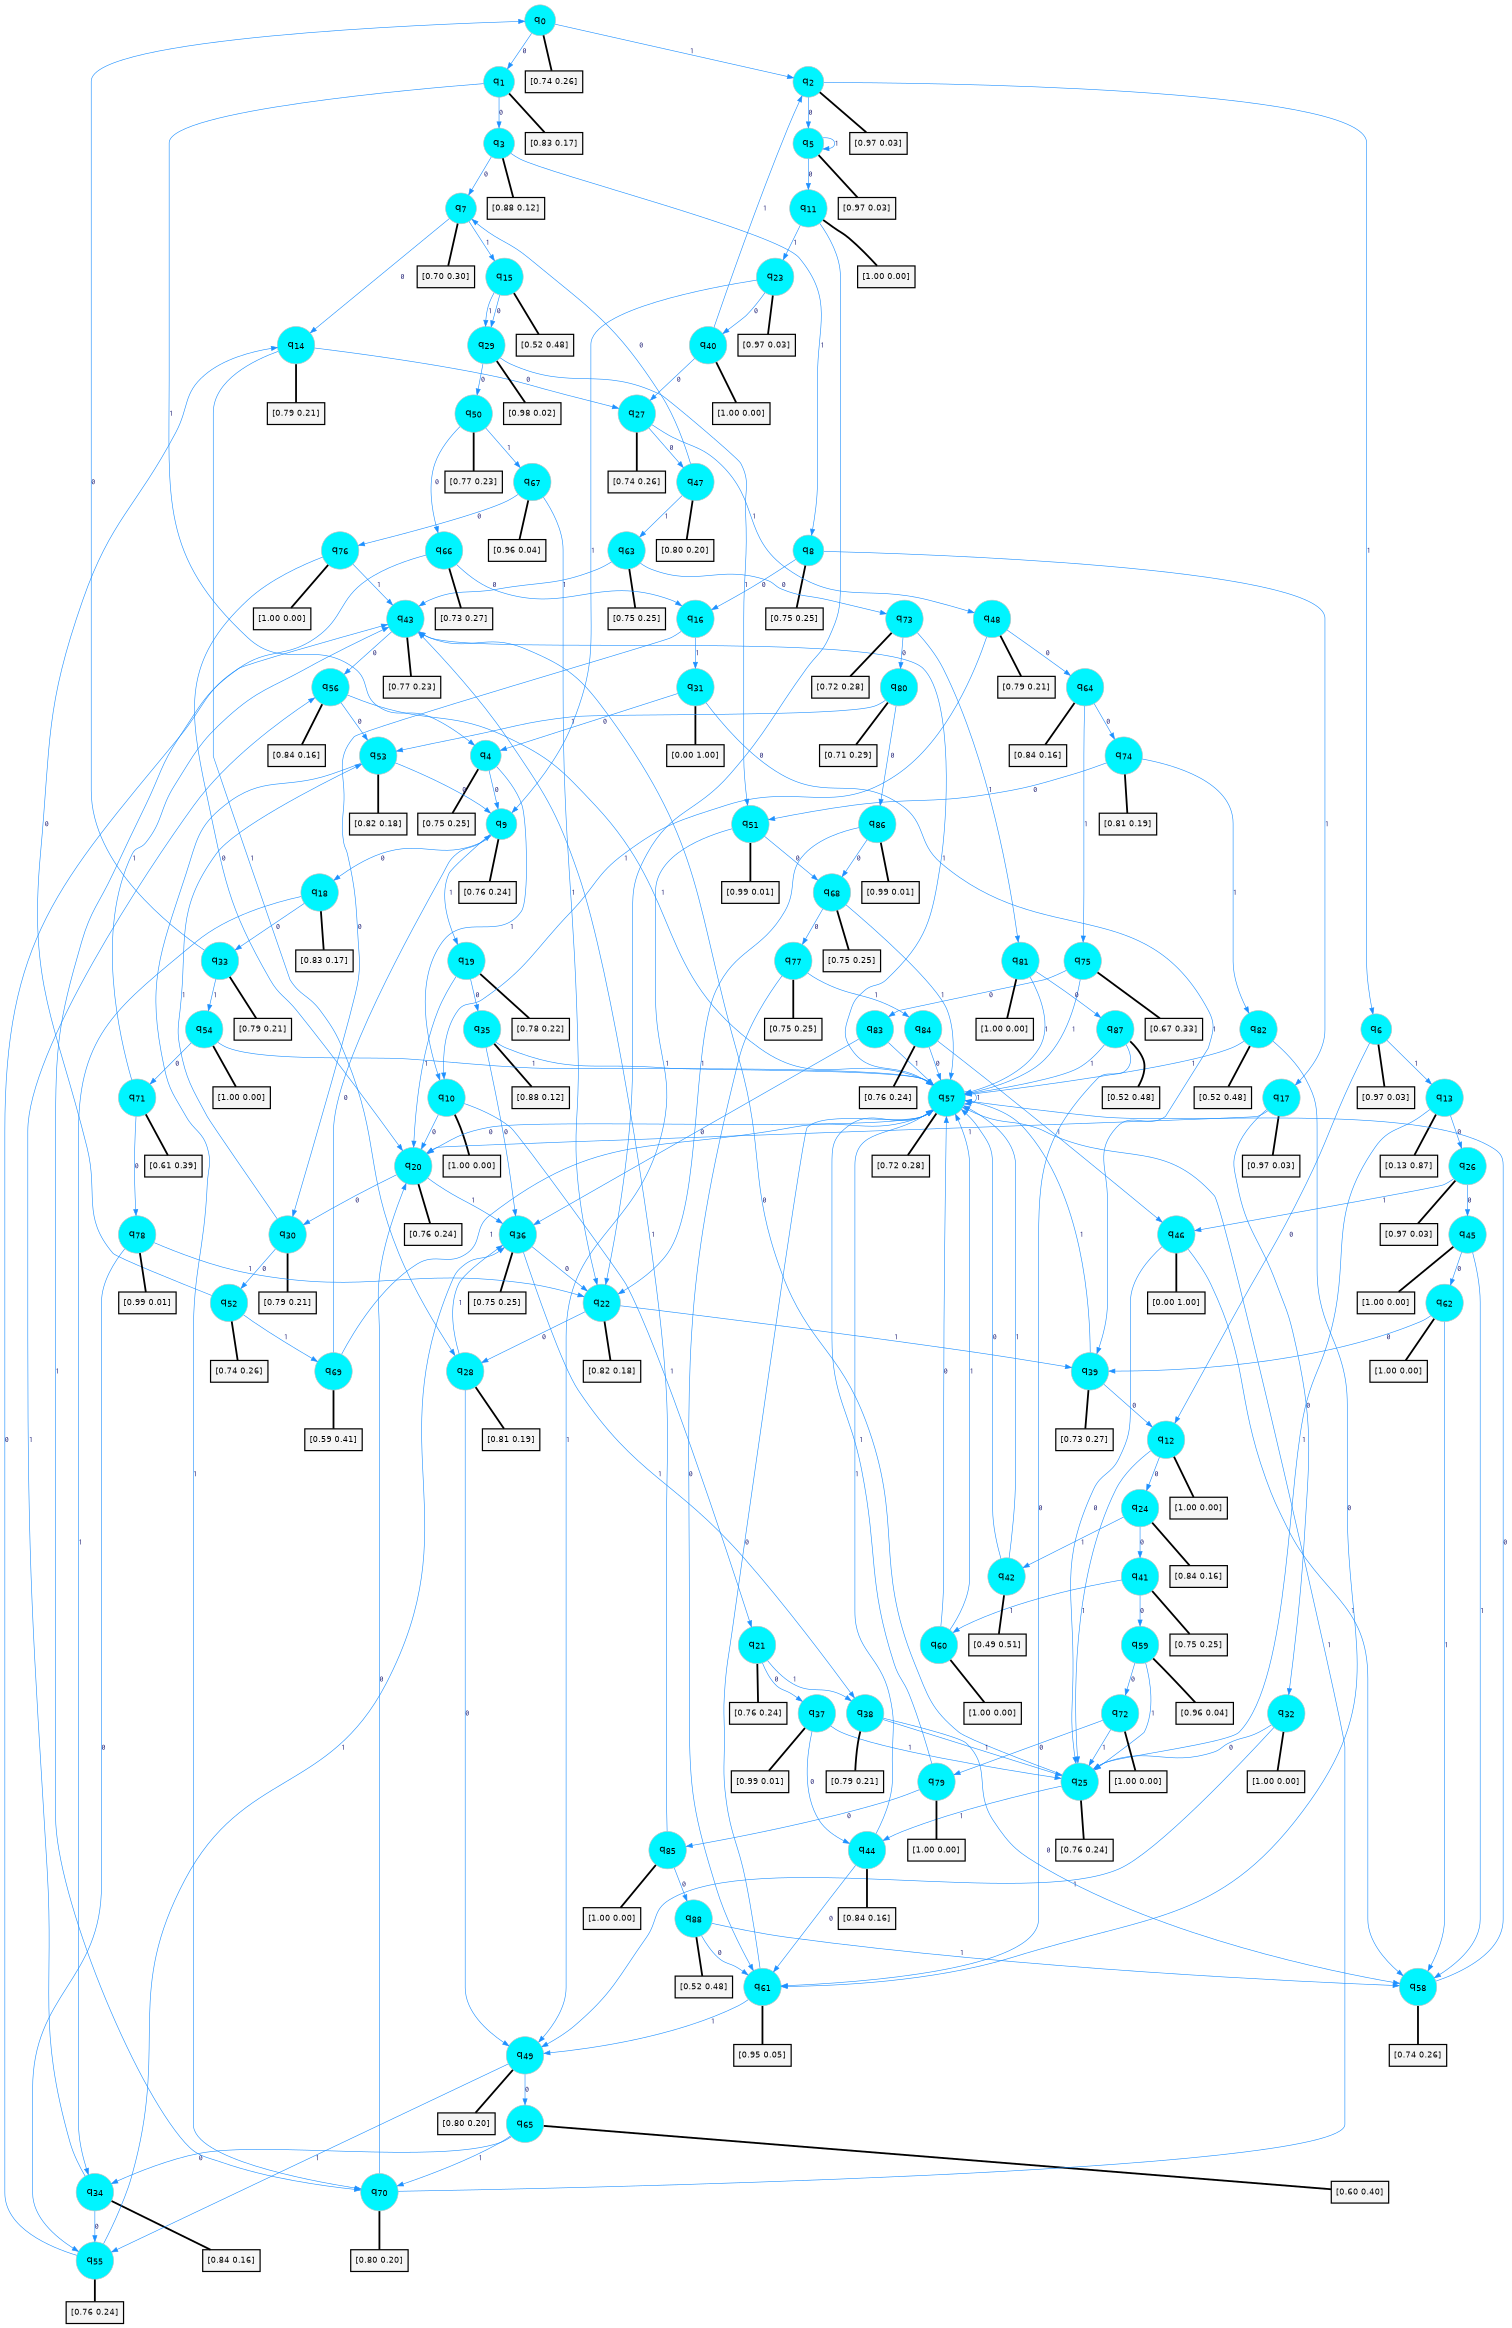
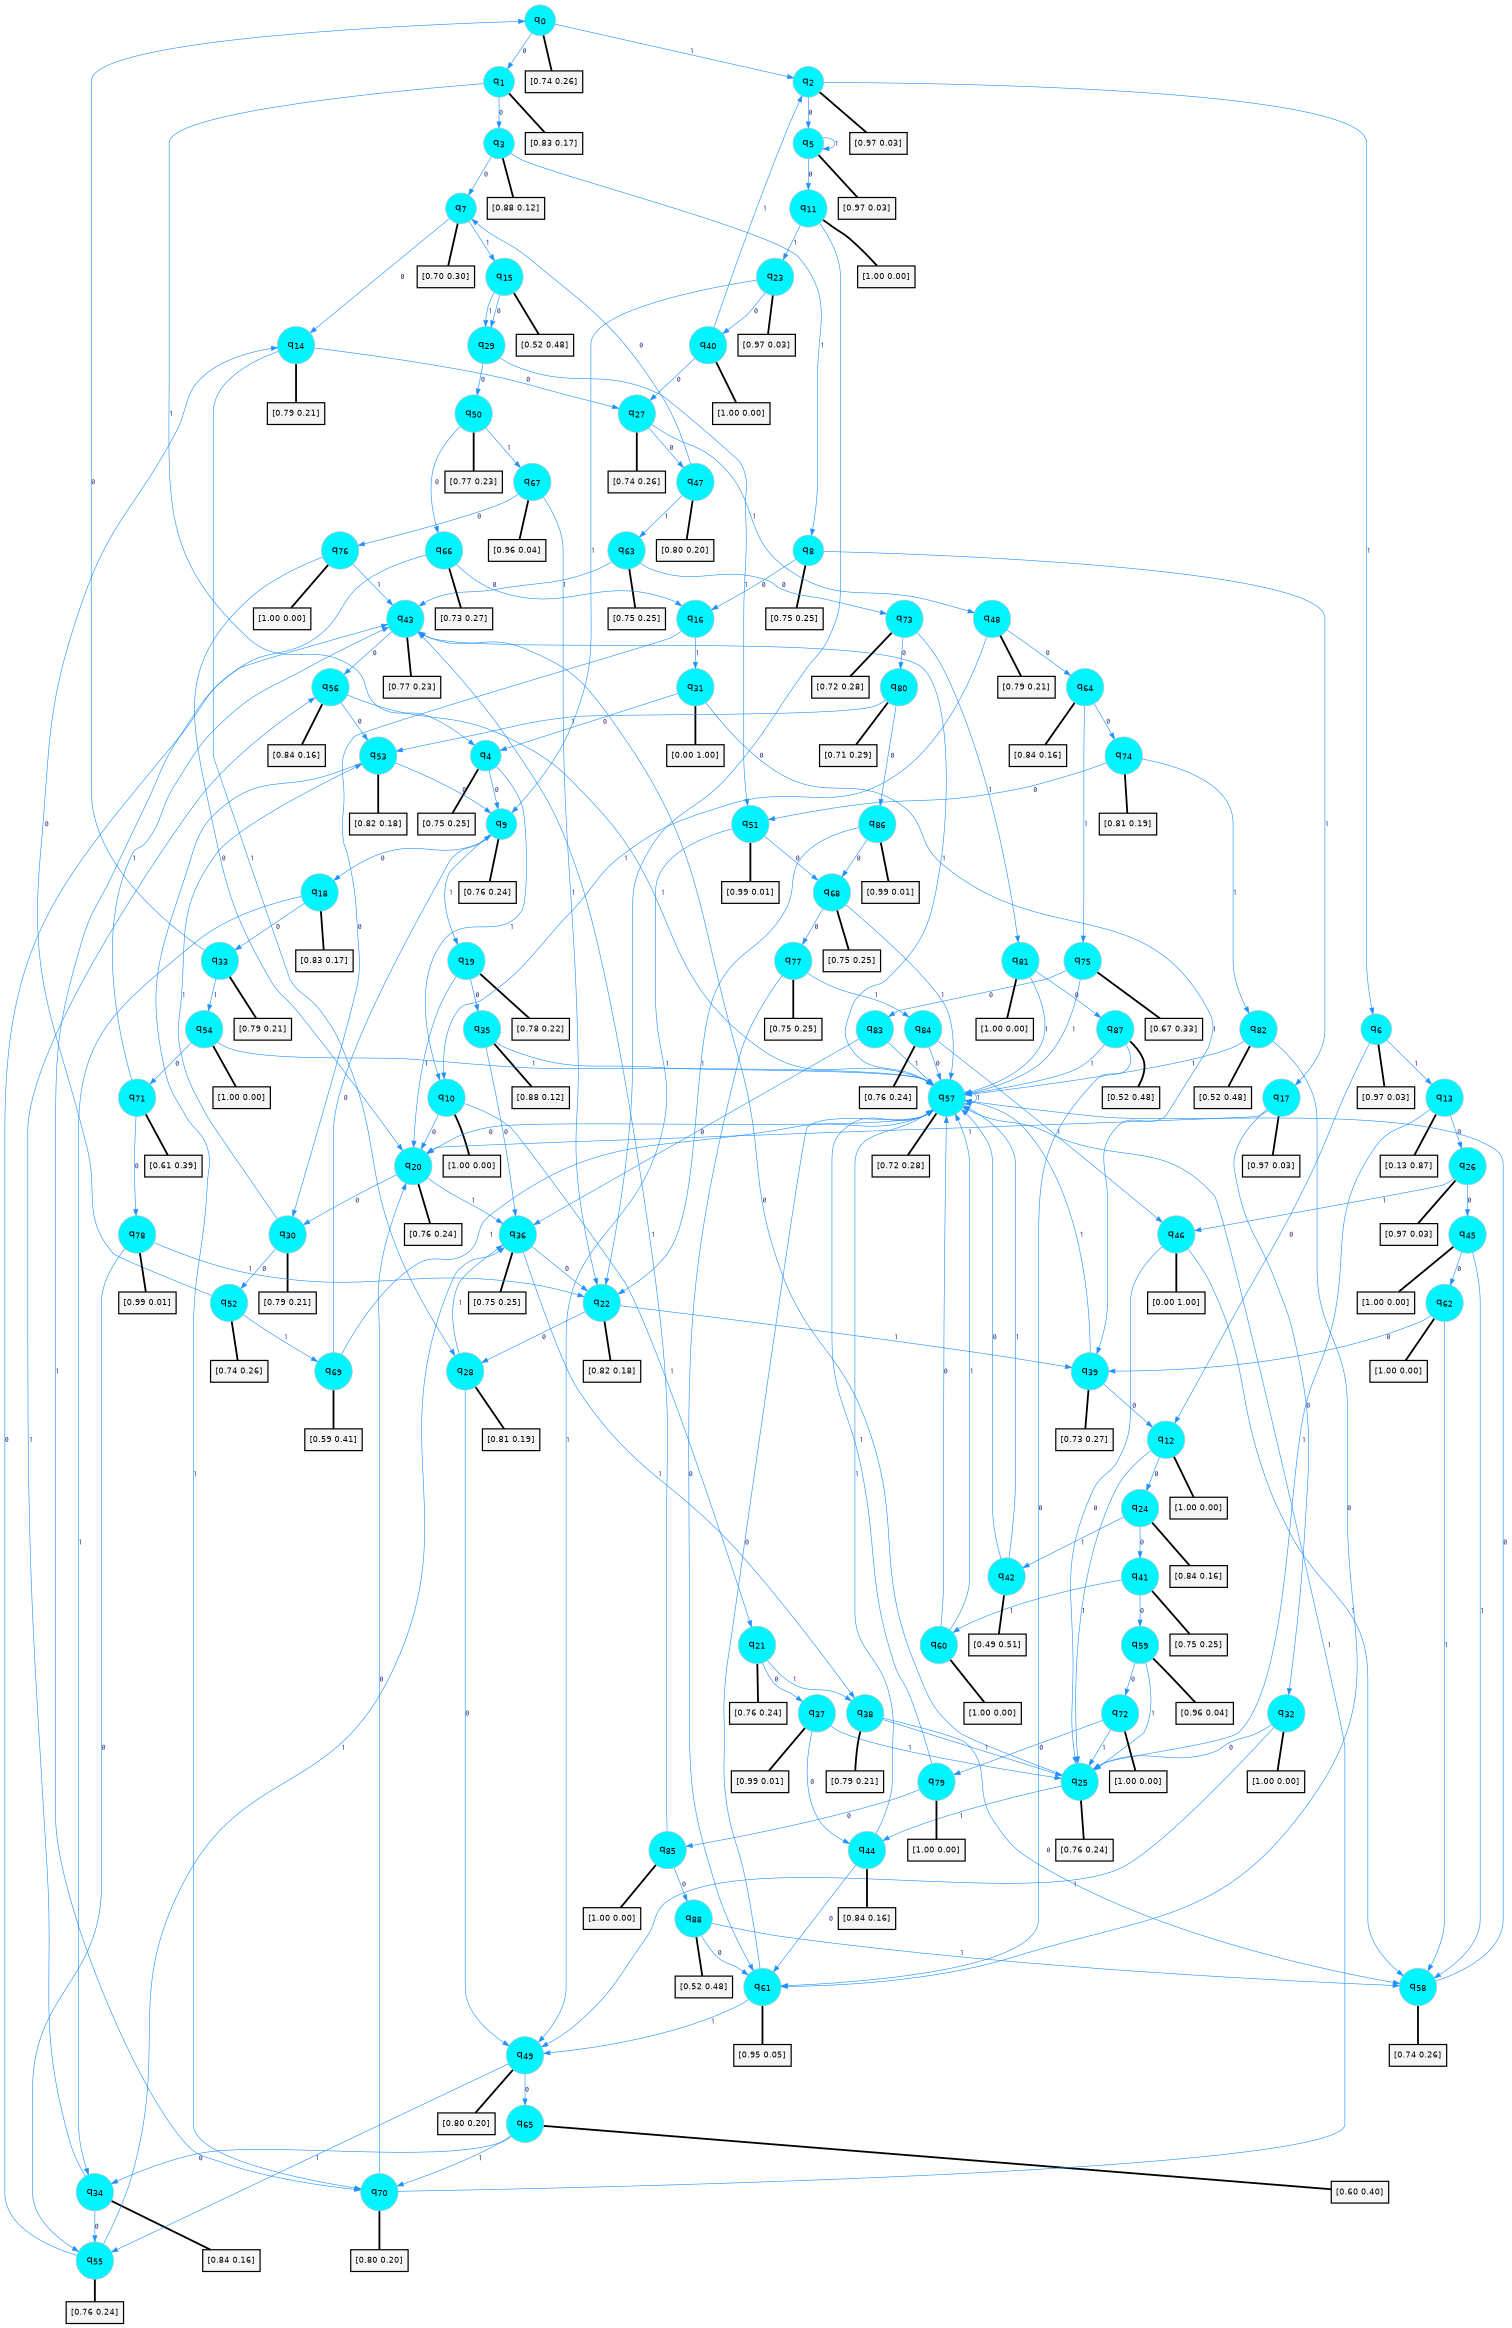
(532, 414) -> none
